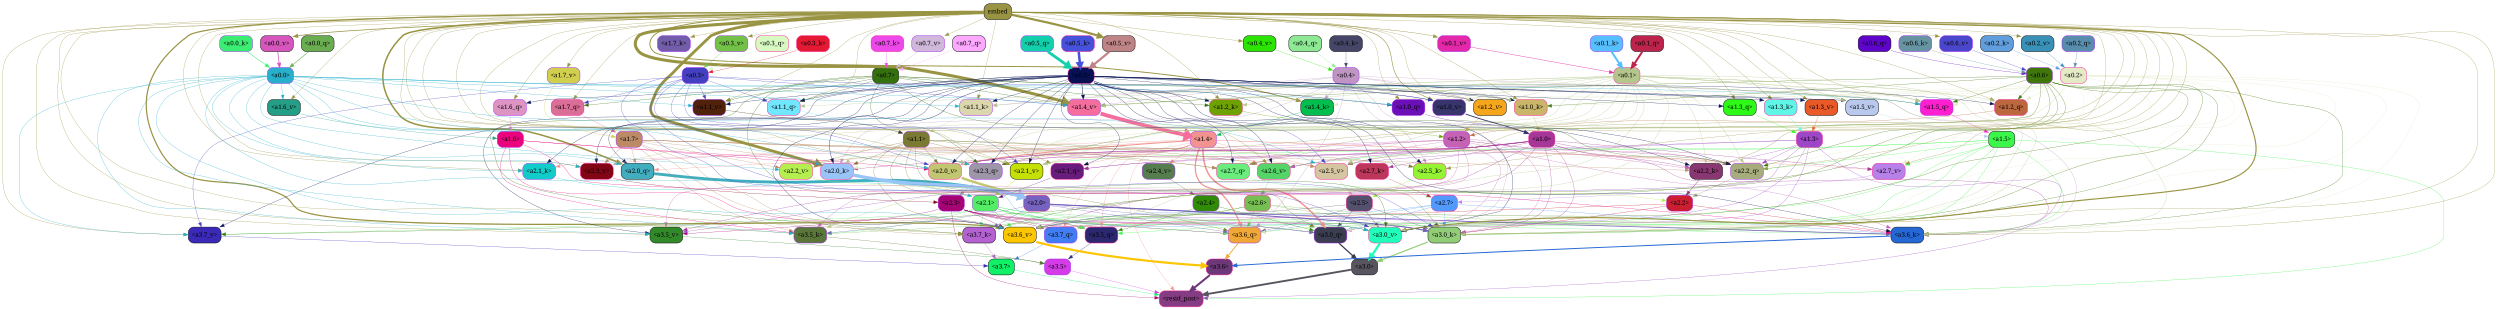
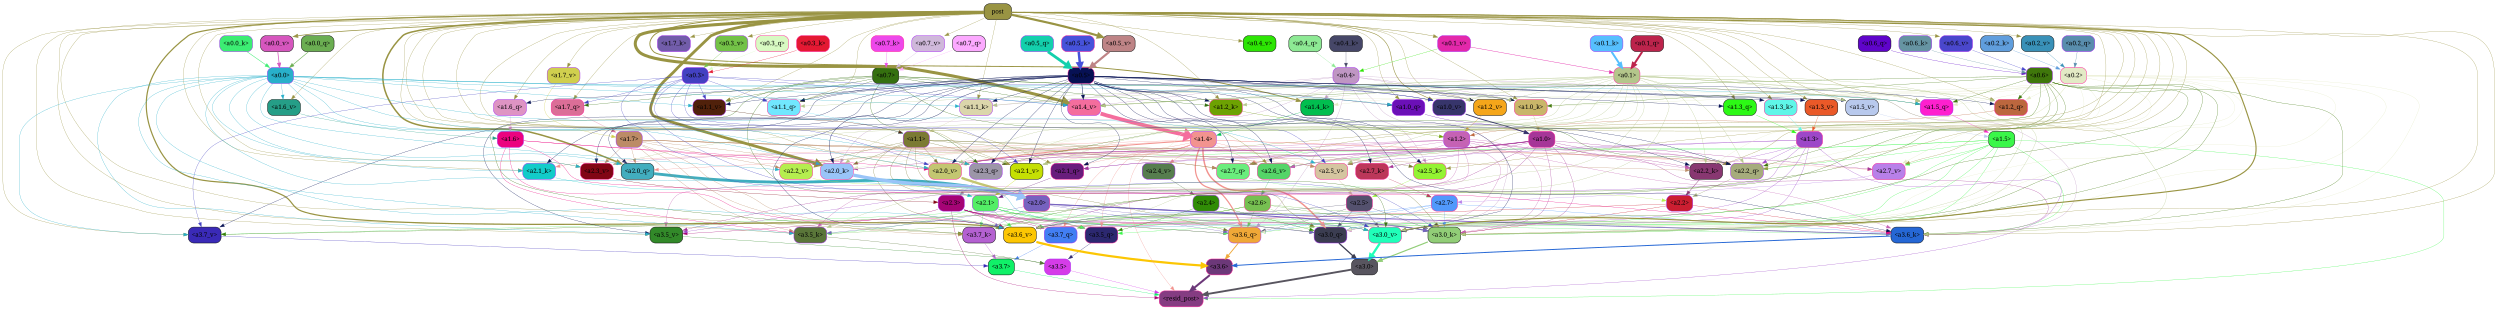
(998, 12) -> (998, 12)
(1302, 59) -> (1401, 59)
